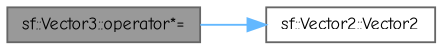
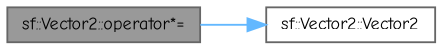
(104, 25) -> (104, 25)
